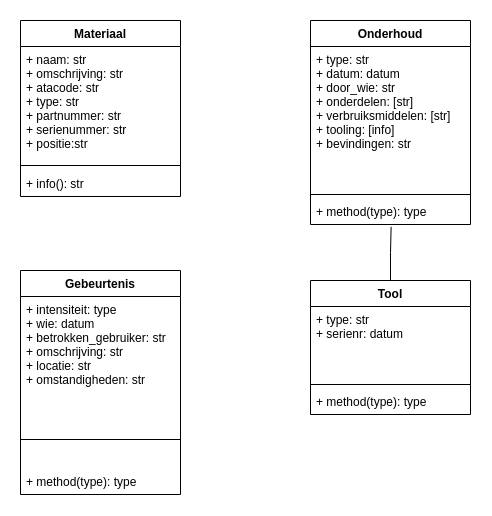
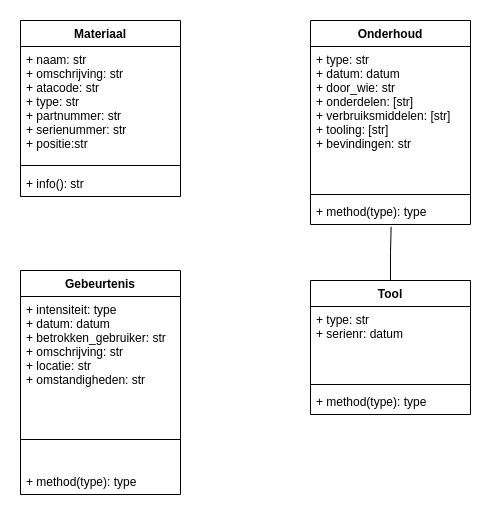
(348, 60) -> (348, 60)
(80, 310) -> (80, 310)
